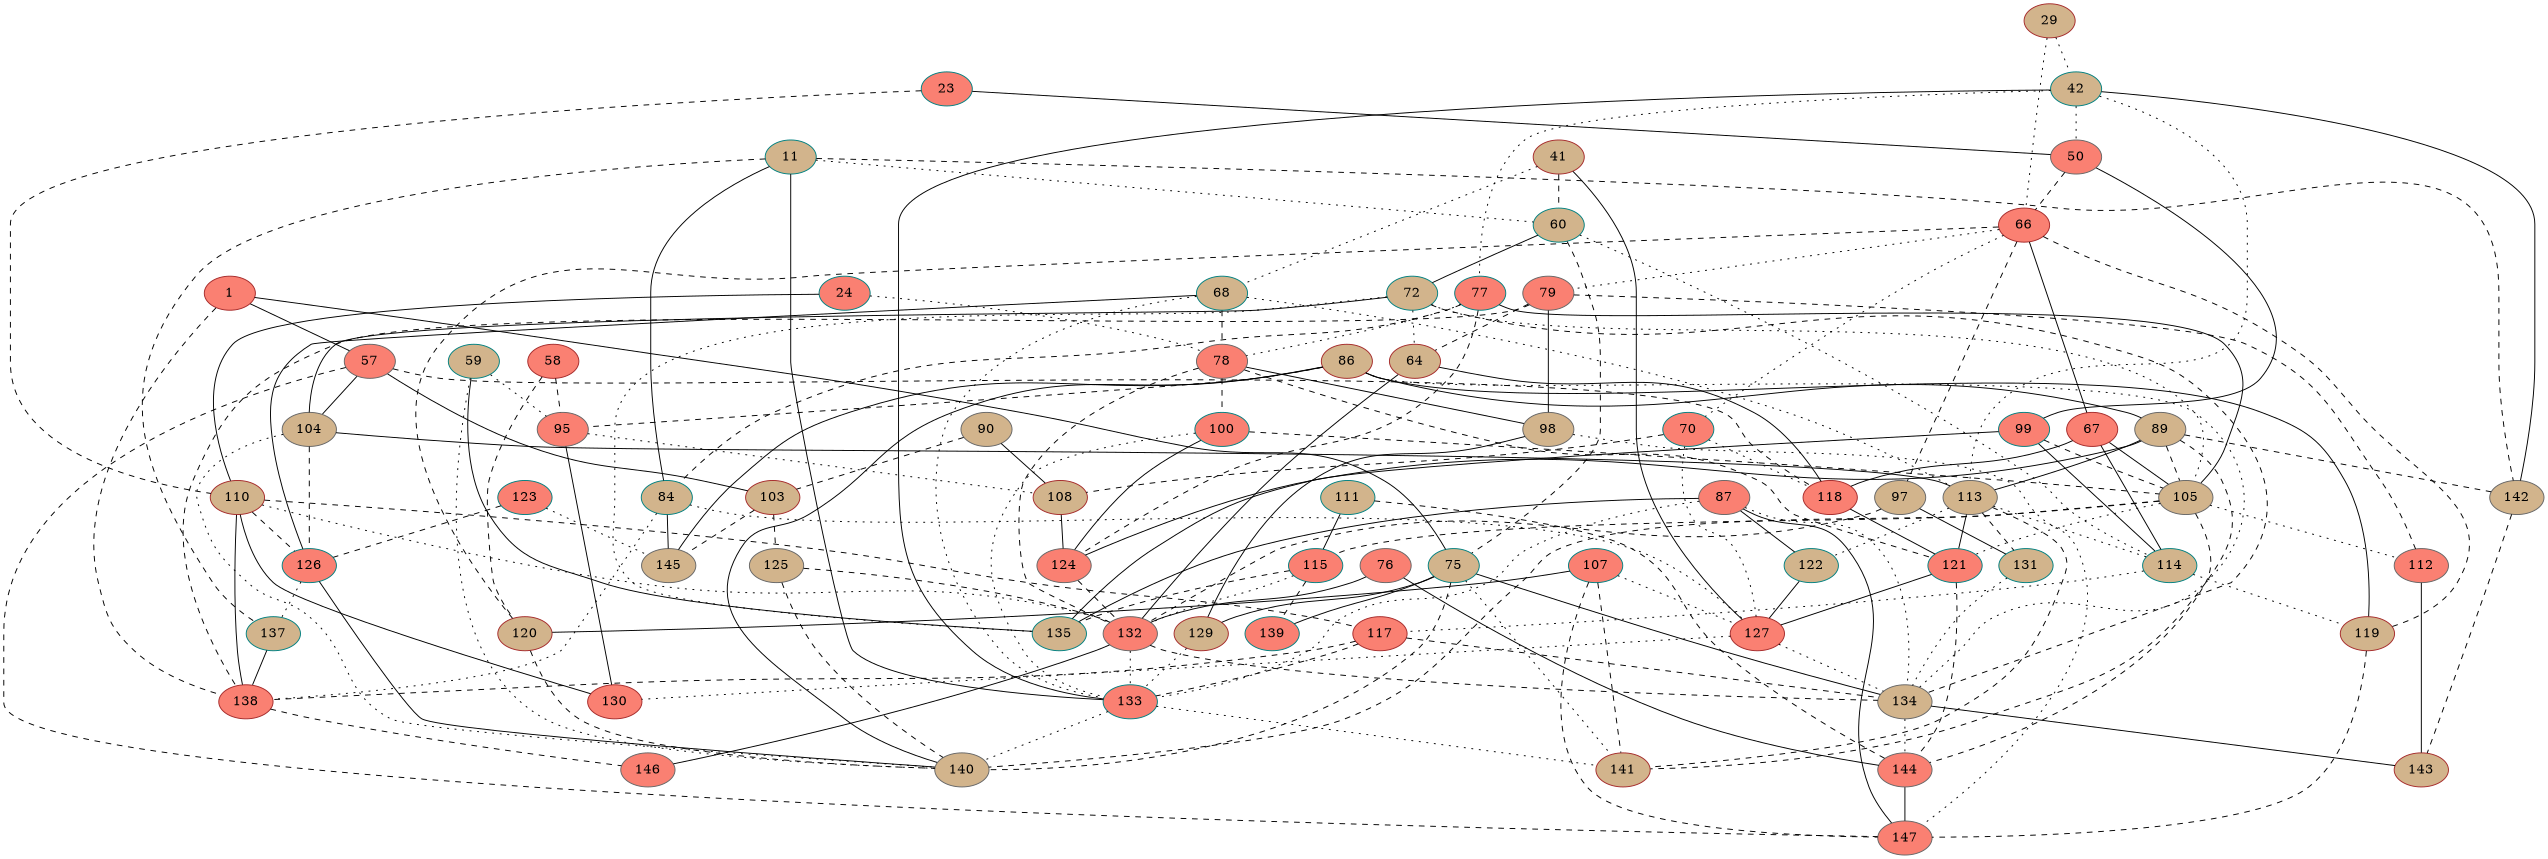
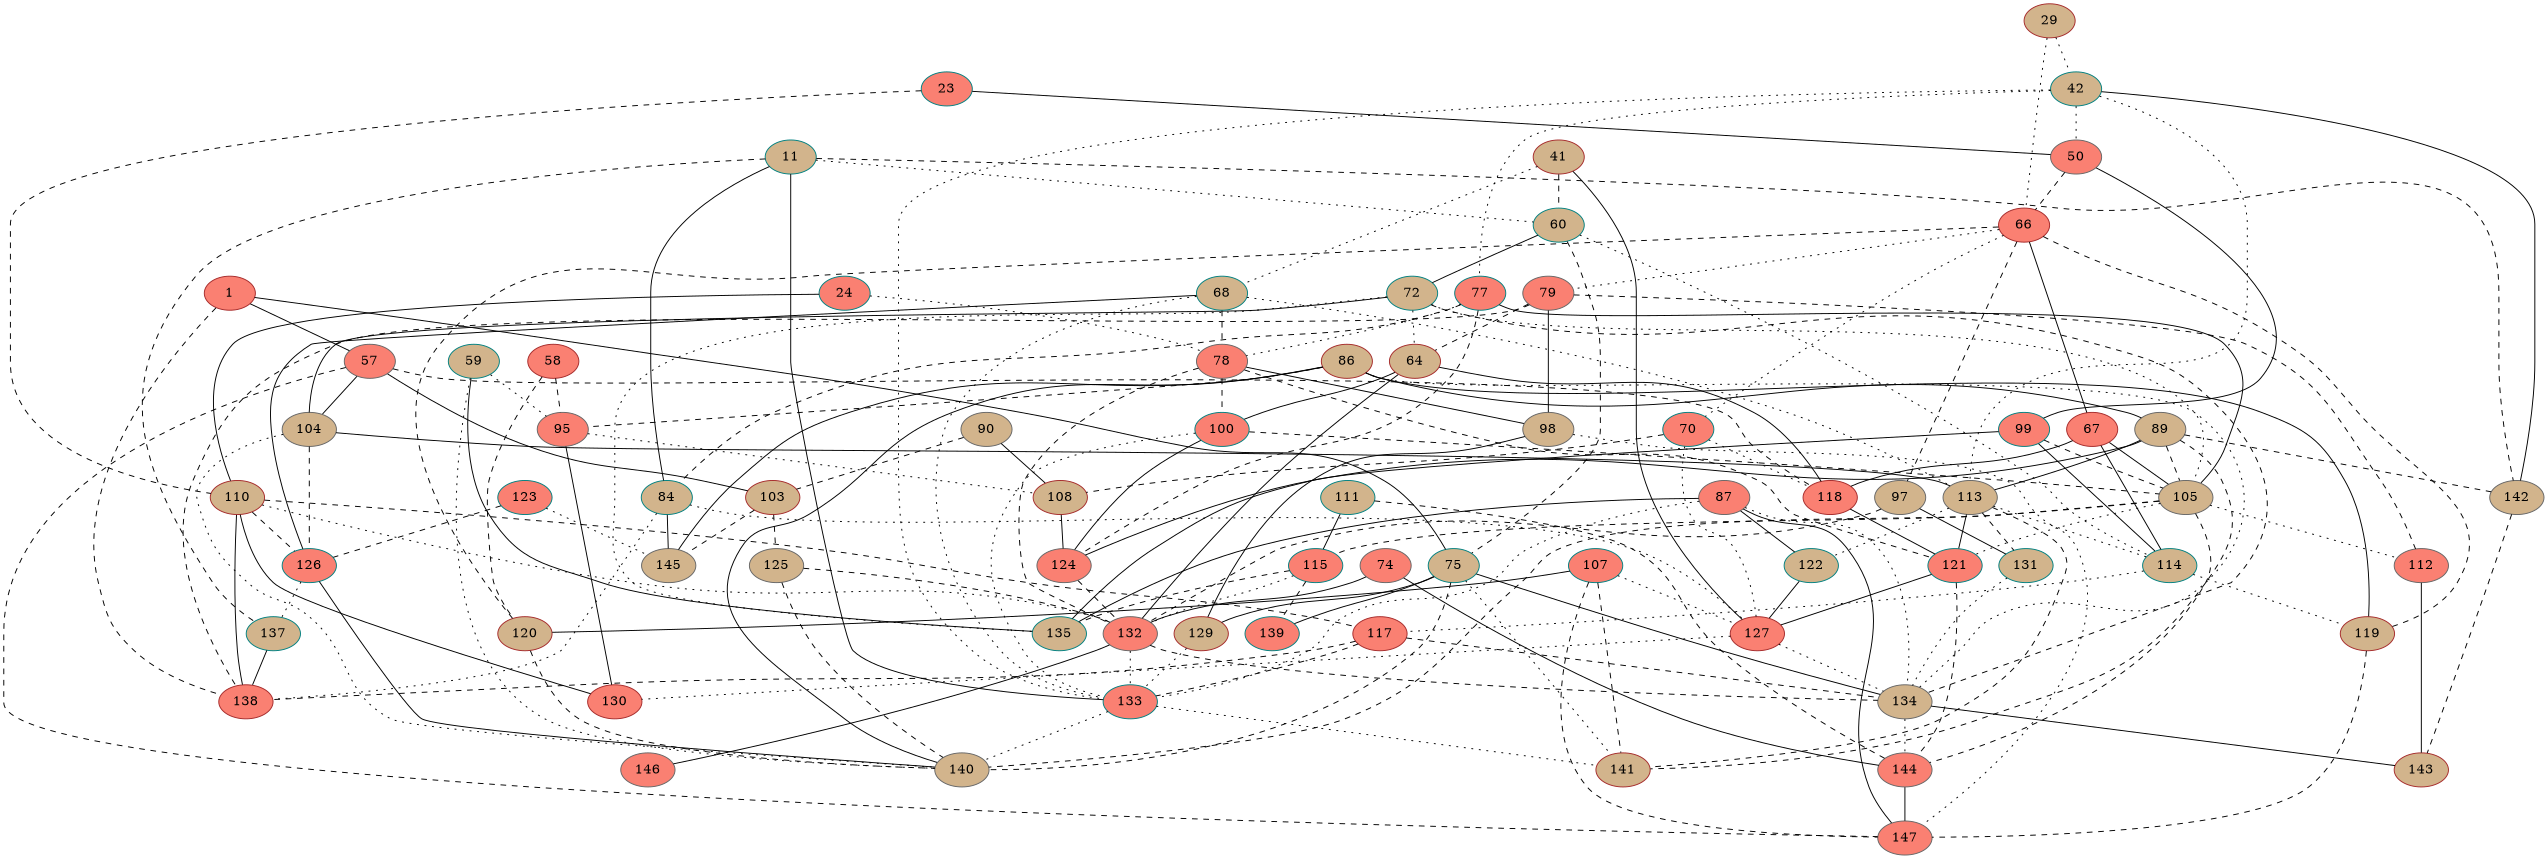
(1169, 136) -> (1169, 136)
none -> (1312, 398)
(1386, 566) -> (1386, 566)
(445, 741) -> none
